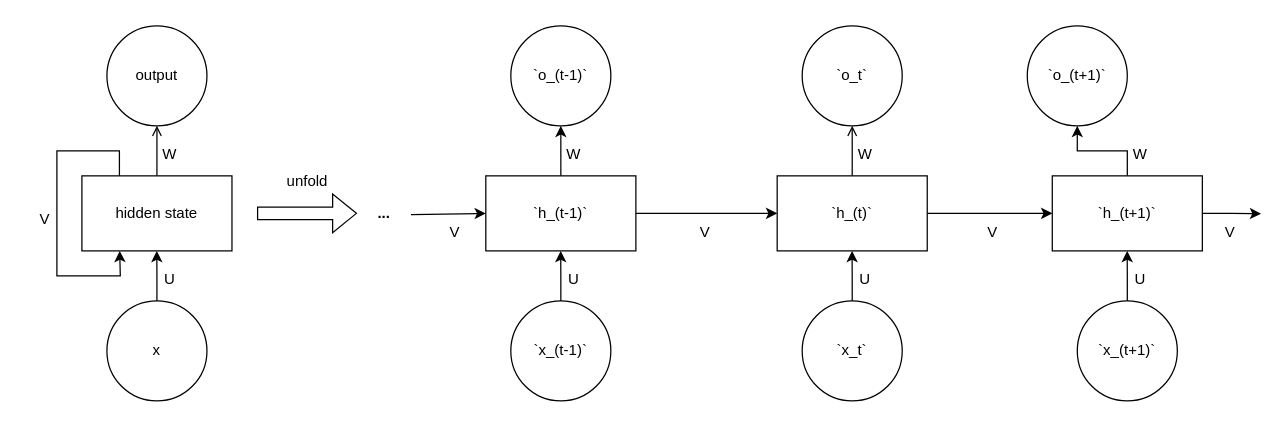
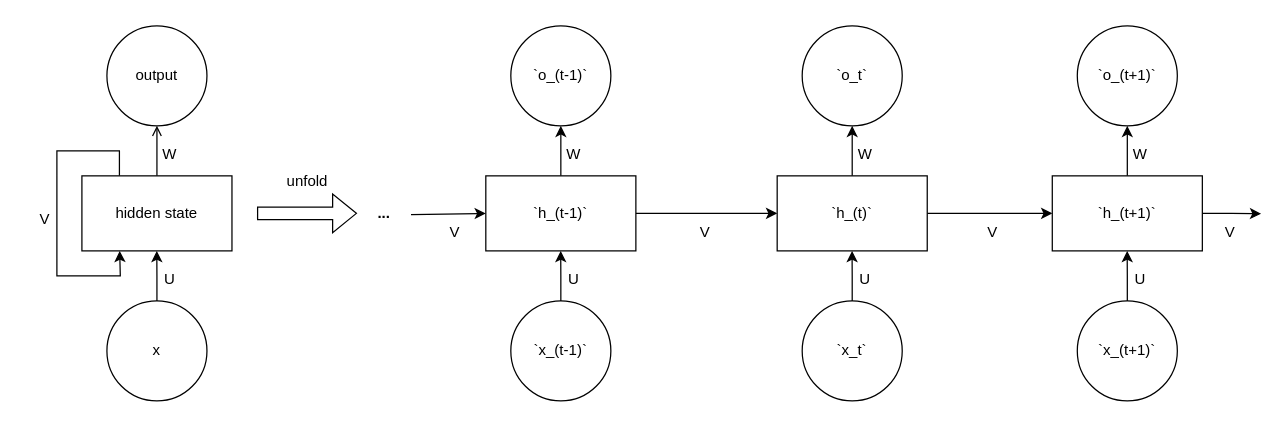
(1077, 76) -> (1127, 76)
(852, 133) -> (852, 136)
